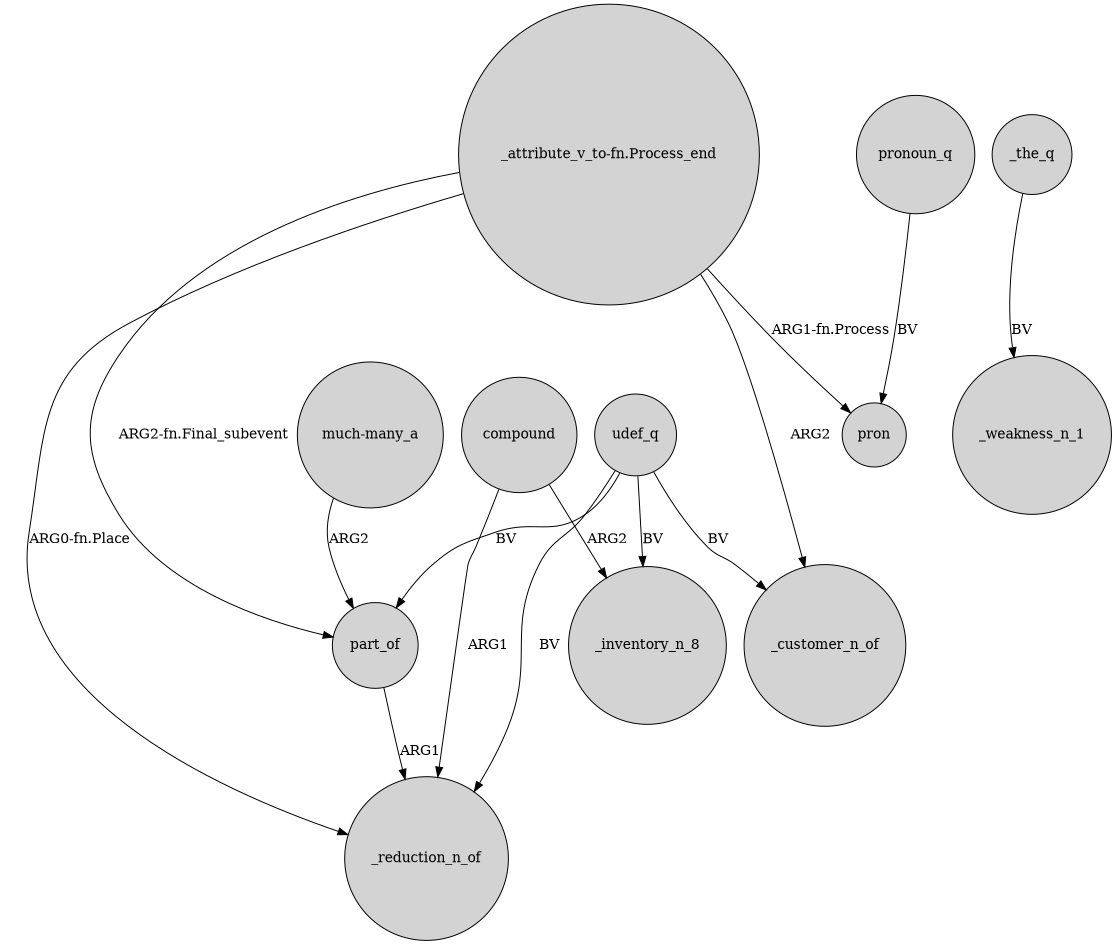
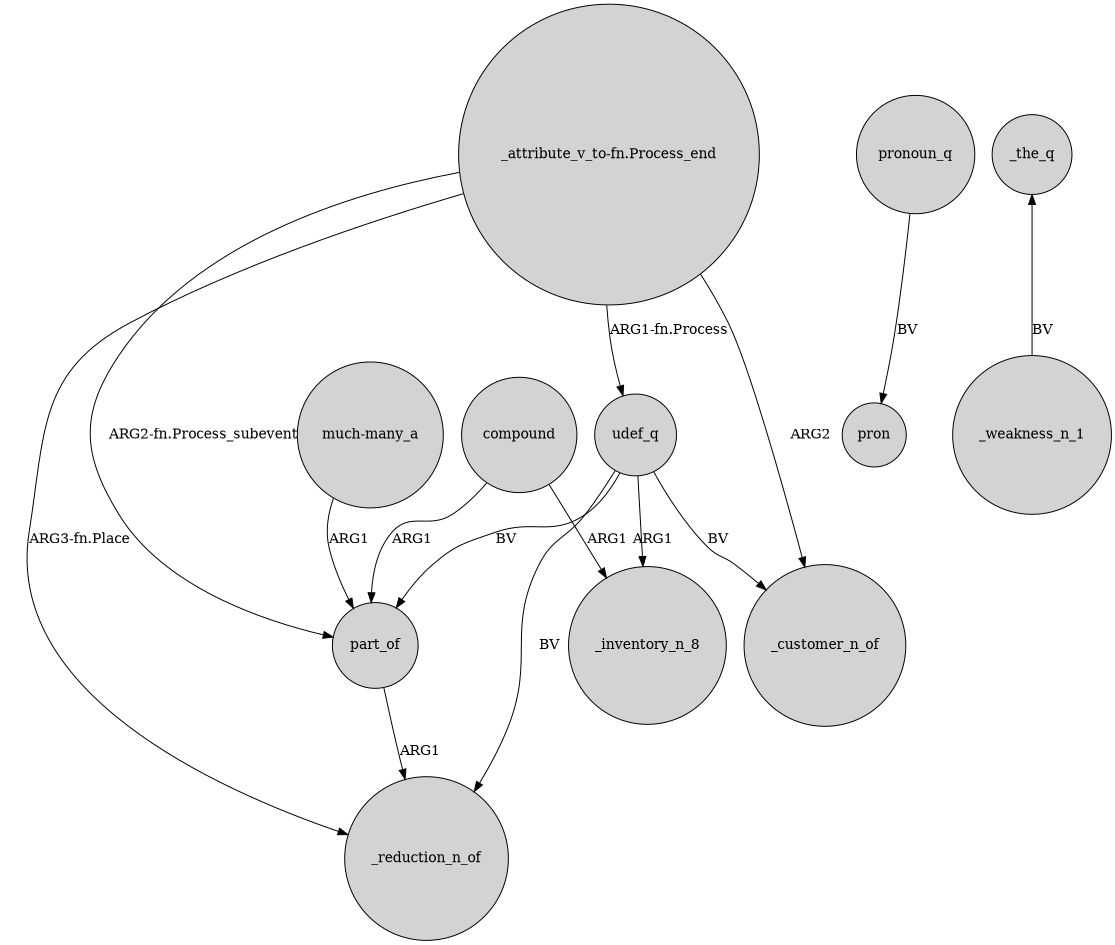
(1011, 270) -> (1032, 280)
(773, 339) -> (611, 346)
(204, 435) -> (204, 435)
(80, 540) -> (80, 540)
(349, 540) -> (349, 540)
(607, 540) -> (607, 540)
(653, 540) -> (653, 540)
(459, 625) -> (412, 521)
